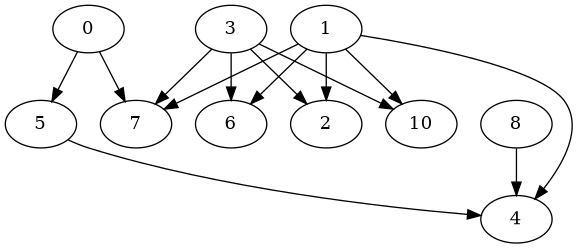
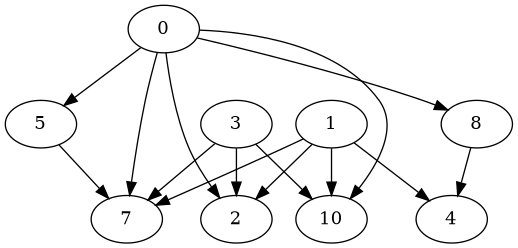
none -> (341, 66)
none -> (317, 68)
none -> (180, 123)
(231, 124) -> none
(265, 189) -> (79, 167)
